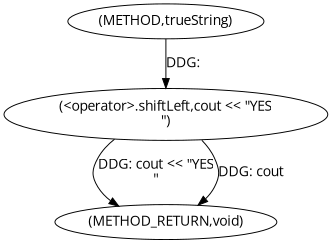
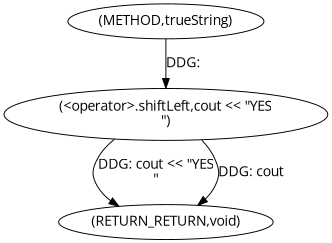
(166, 222) -> (166, 222)
